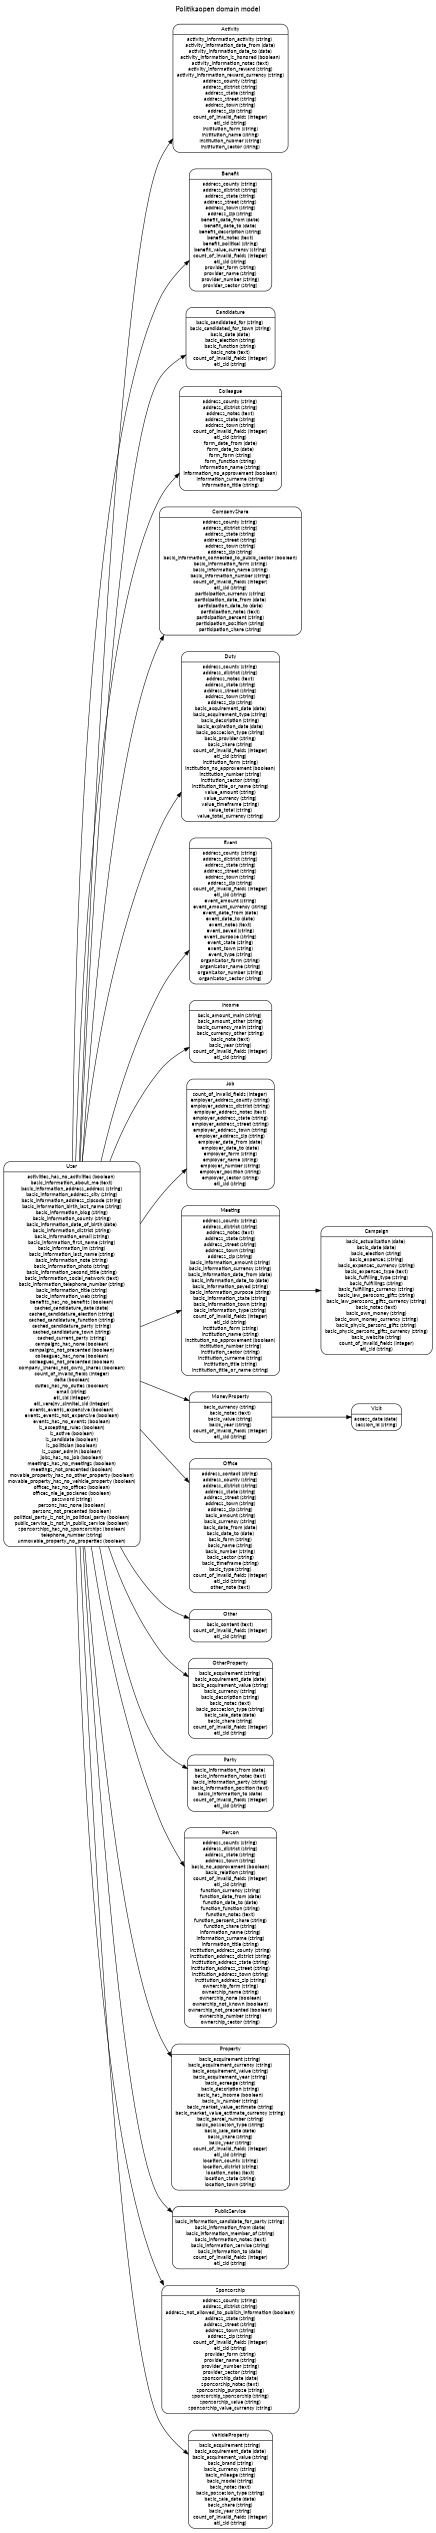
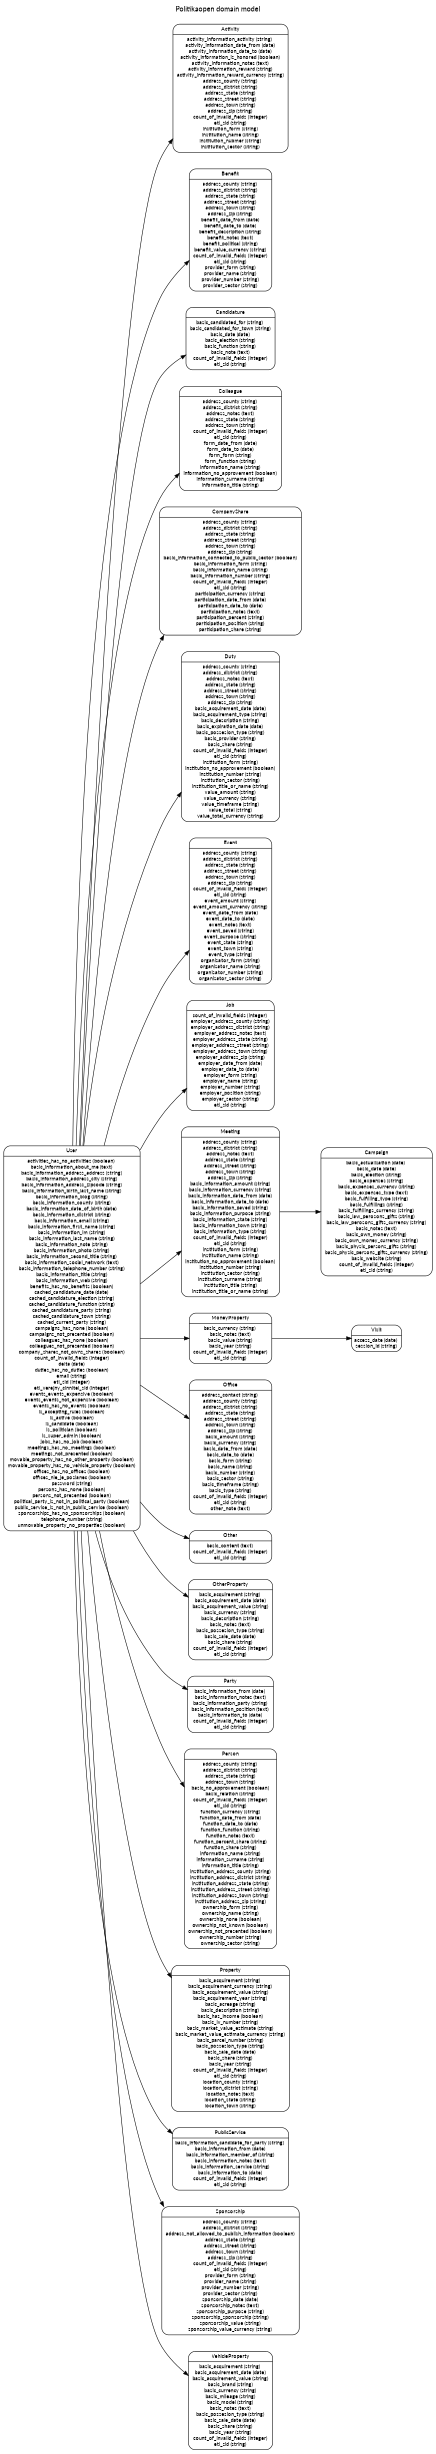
(231, 1032) -> none
(72, 1380) -> (72, 1364)
